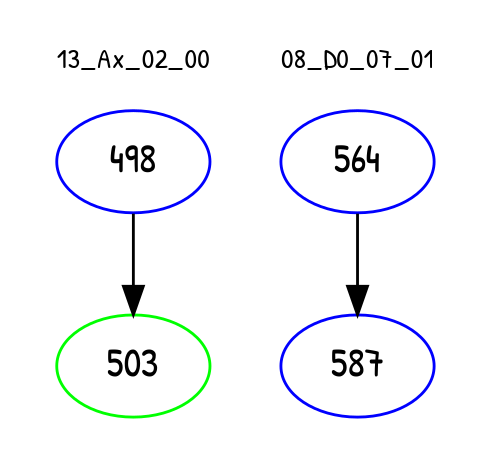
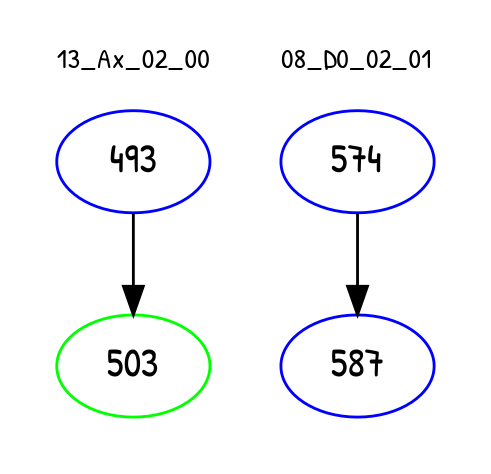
(359, 61) -> (358, 61)
(133, 162) -> (133, 162)
(358, 162) -> (358, 162)
